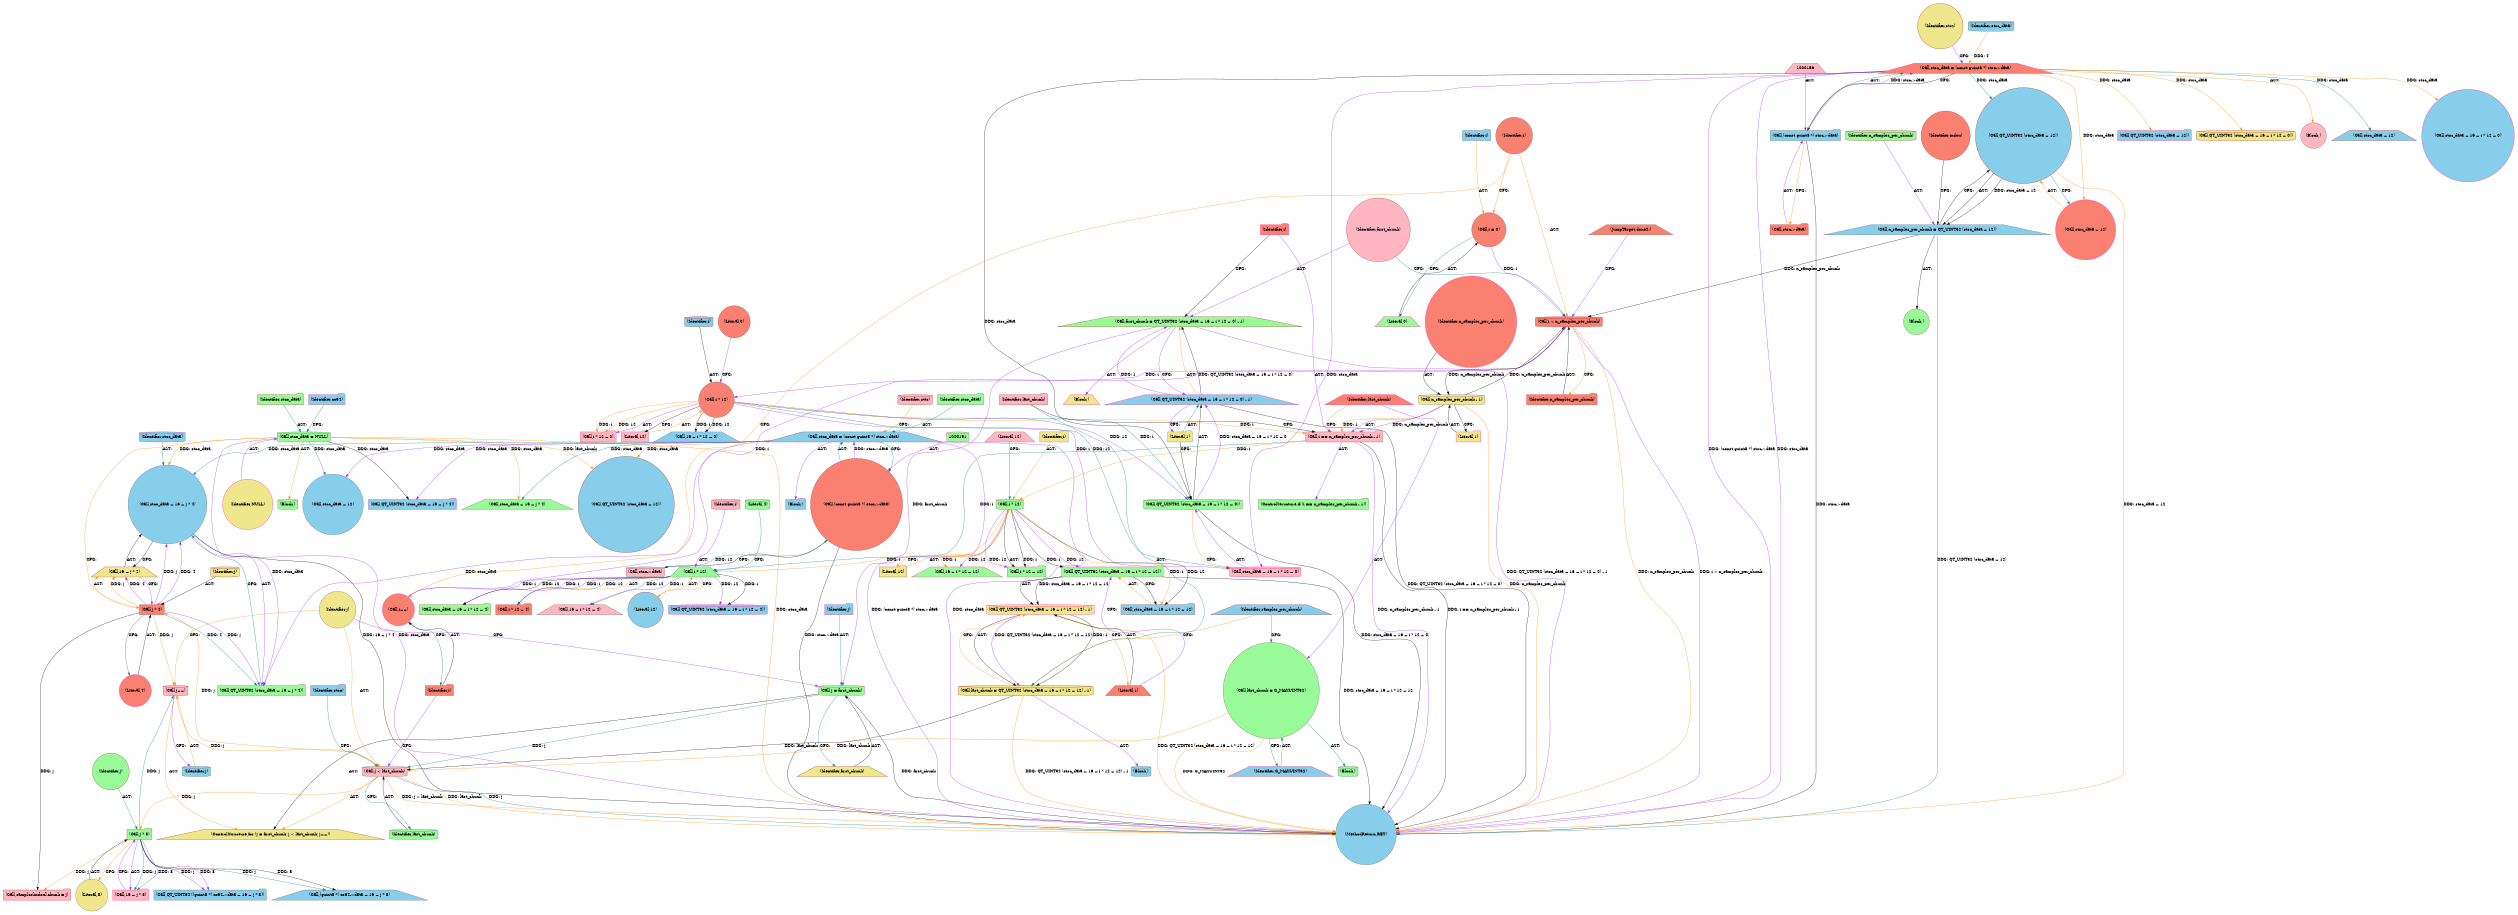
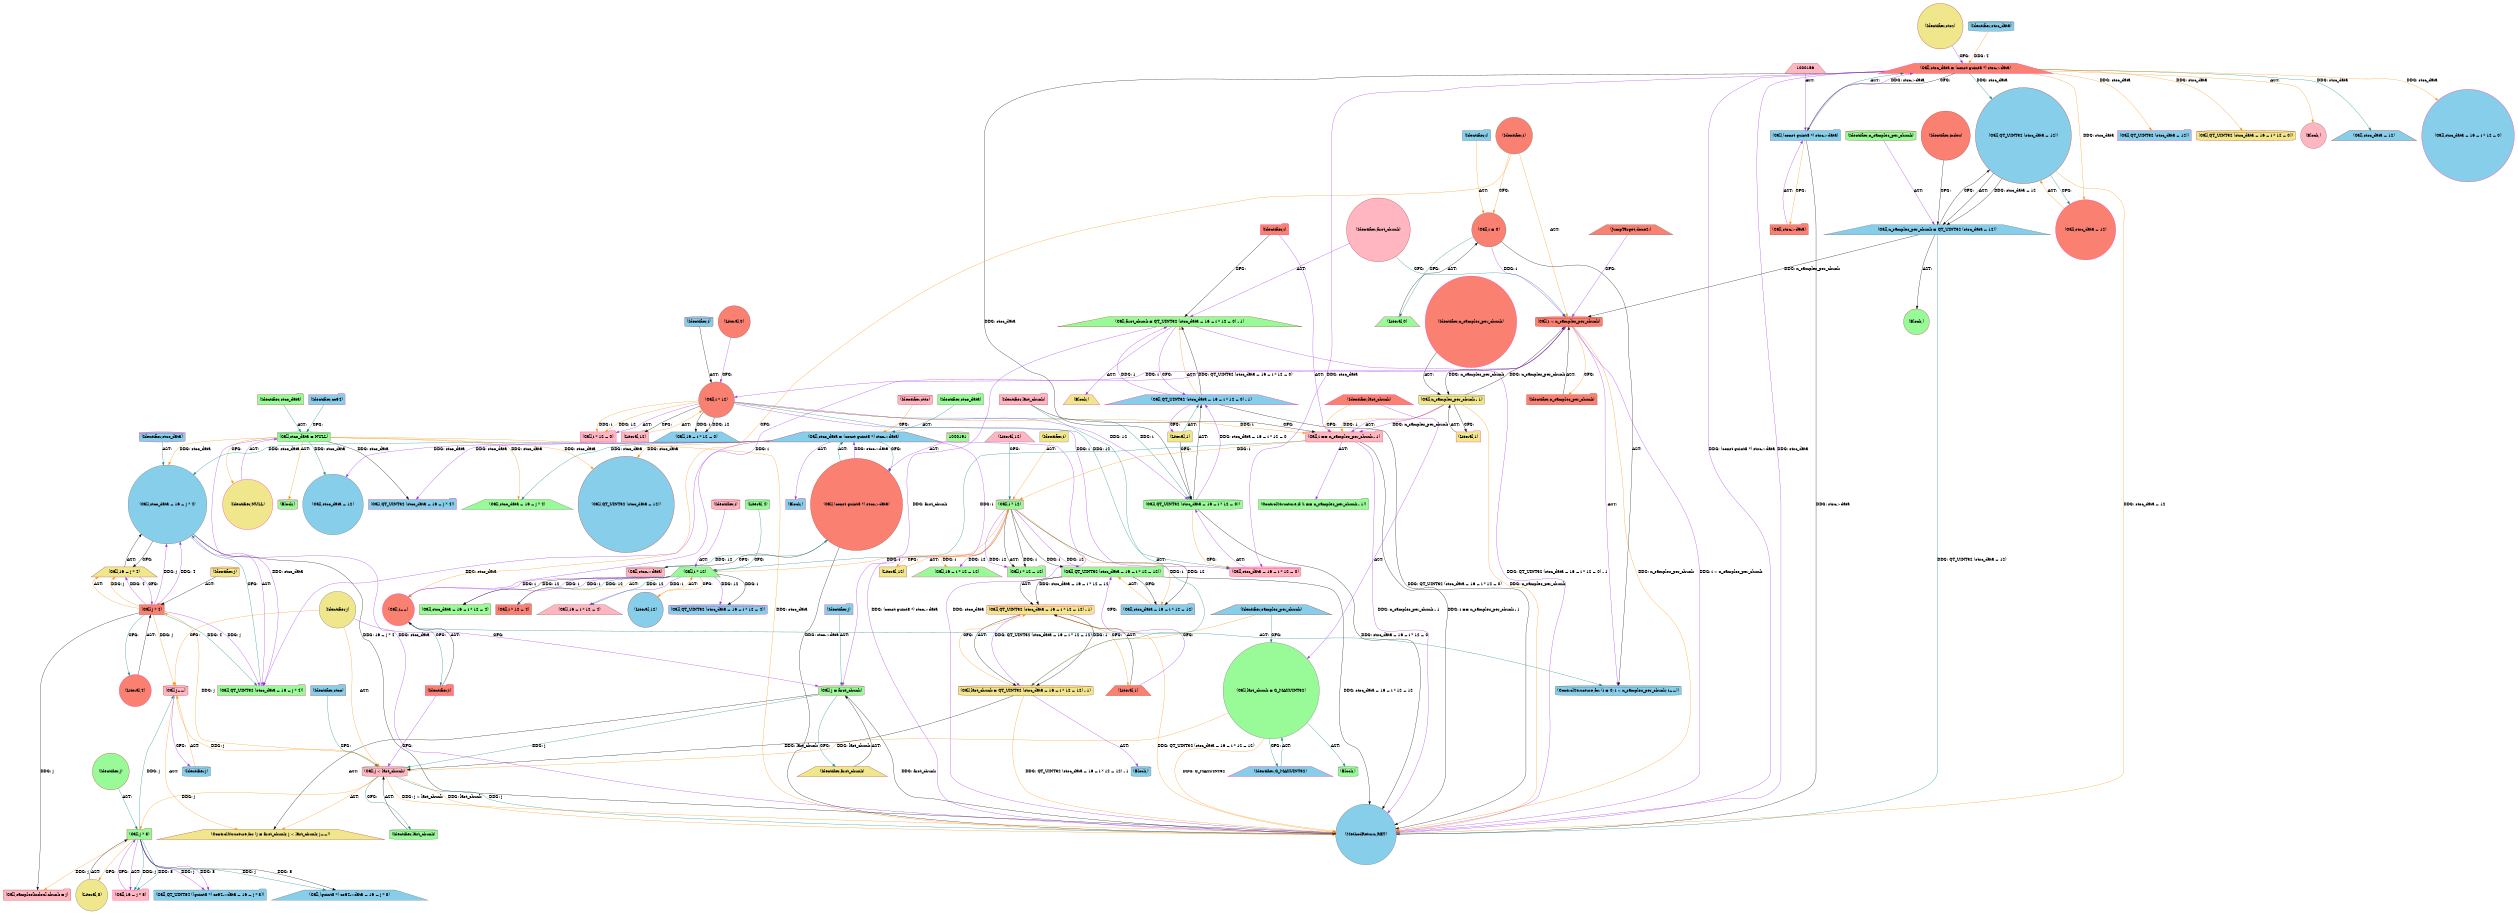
(580, 449) -> (580, 449)
(112, 470) -> (231, 448)
none -> (1618, 691)
